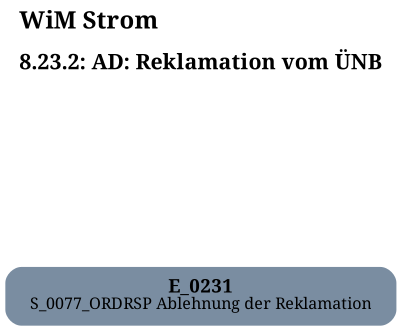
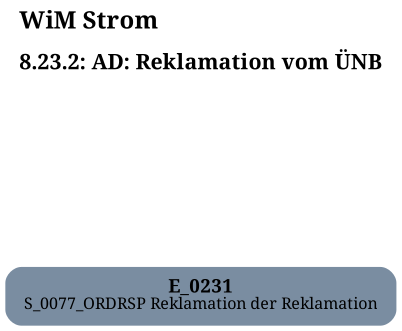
(201, 304) -> (201, 304)
